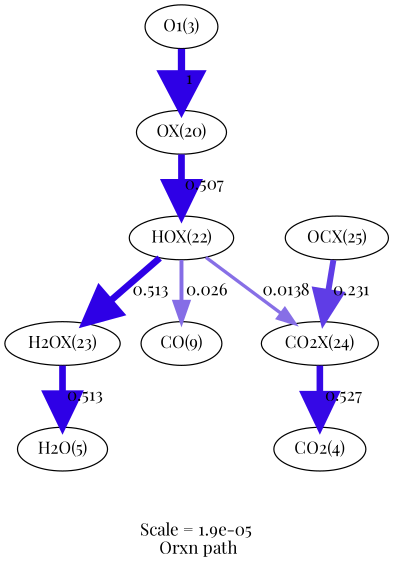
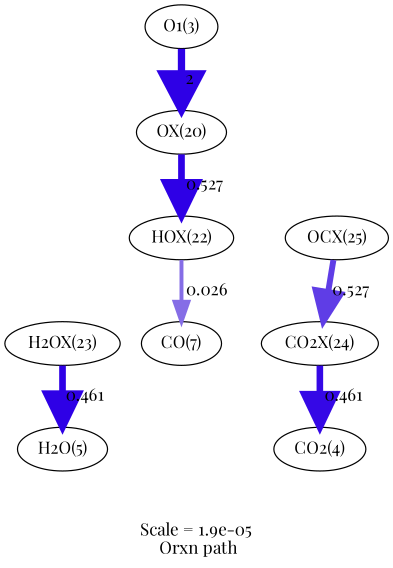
(188, 80) -> (188, 80)
(203, 185) -> (203, 185)
(135, 280) -> none
(243, 285) -> none
(349, 291) -> (349, 291)
(181, 344) -> (181, 344)
(83, 396) -> (83, 396)
(342, 396) -> (342, 396)
